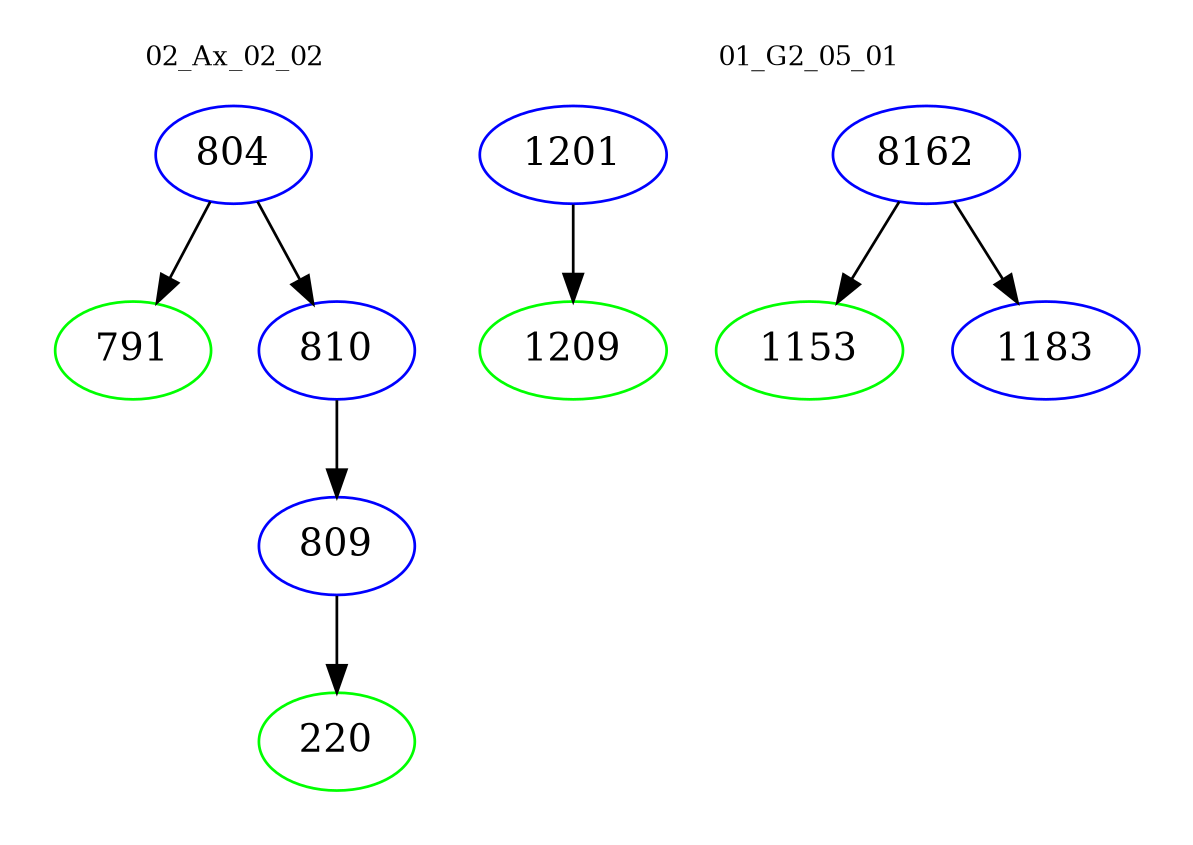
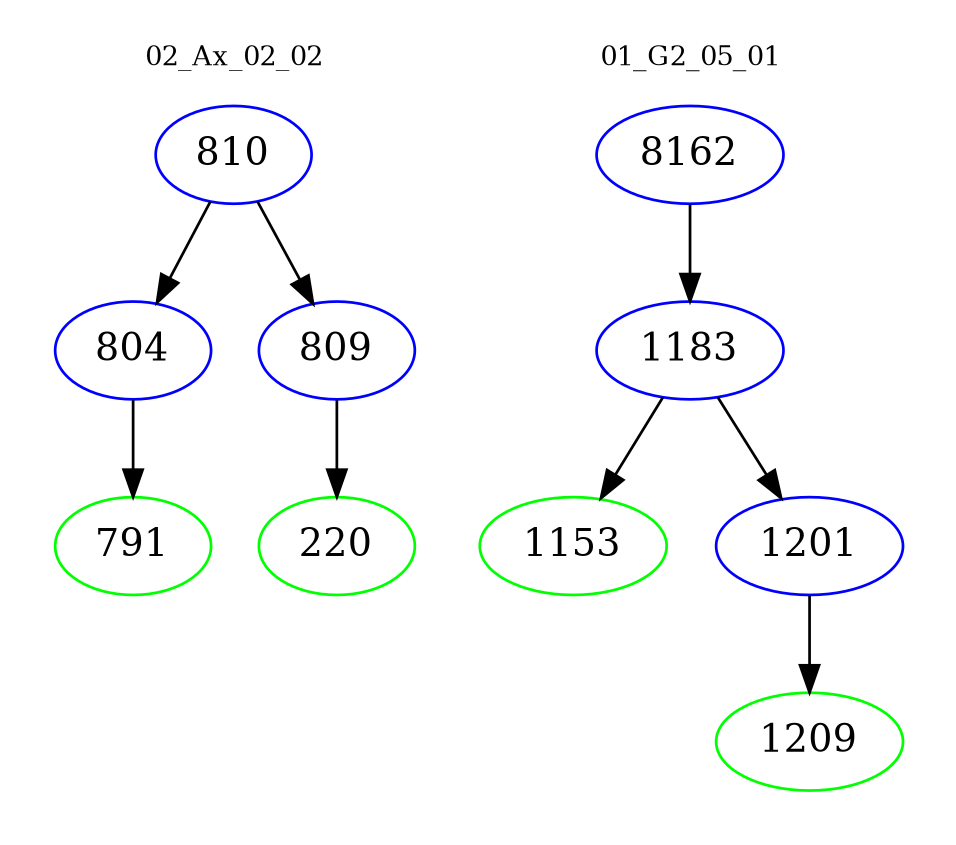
(279, 240) -> (190, 240)
(876, 240) -> (639, 436)
none -> (742, 436)
